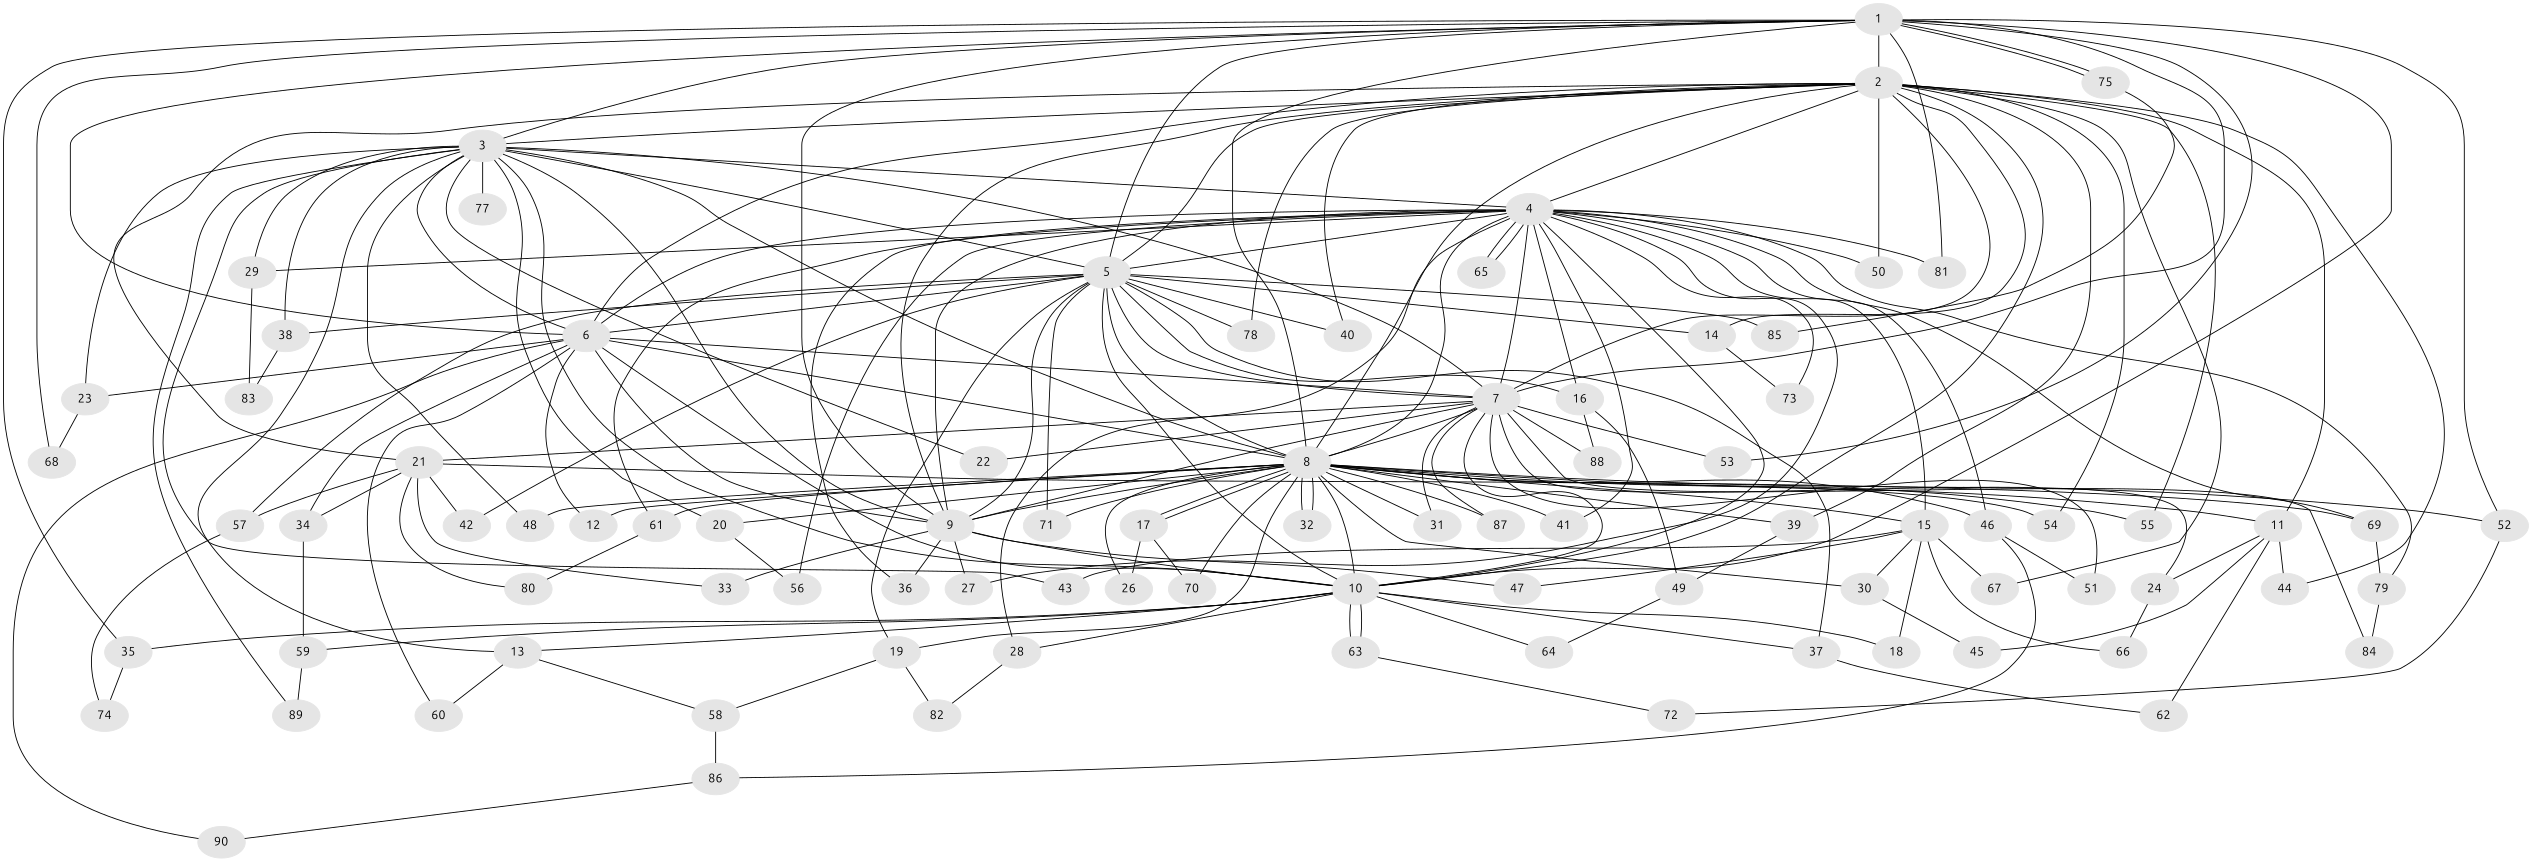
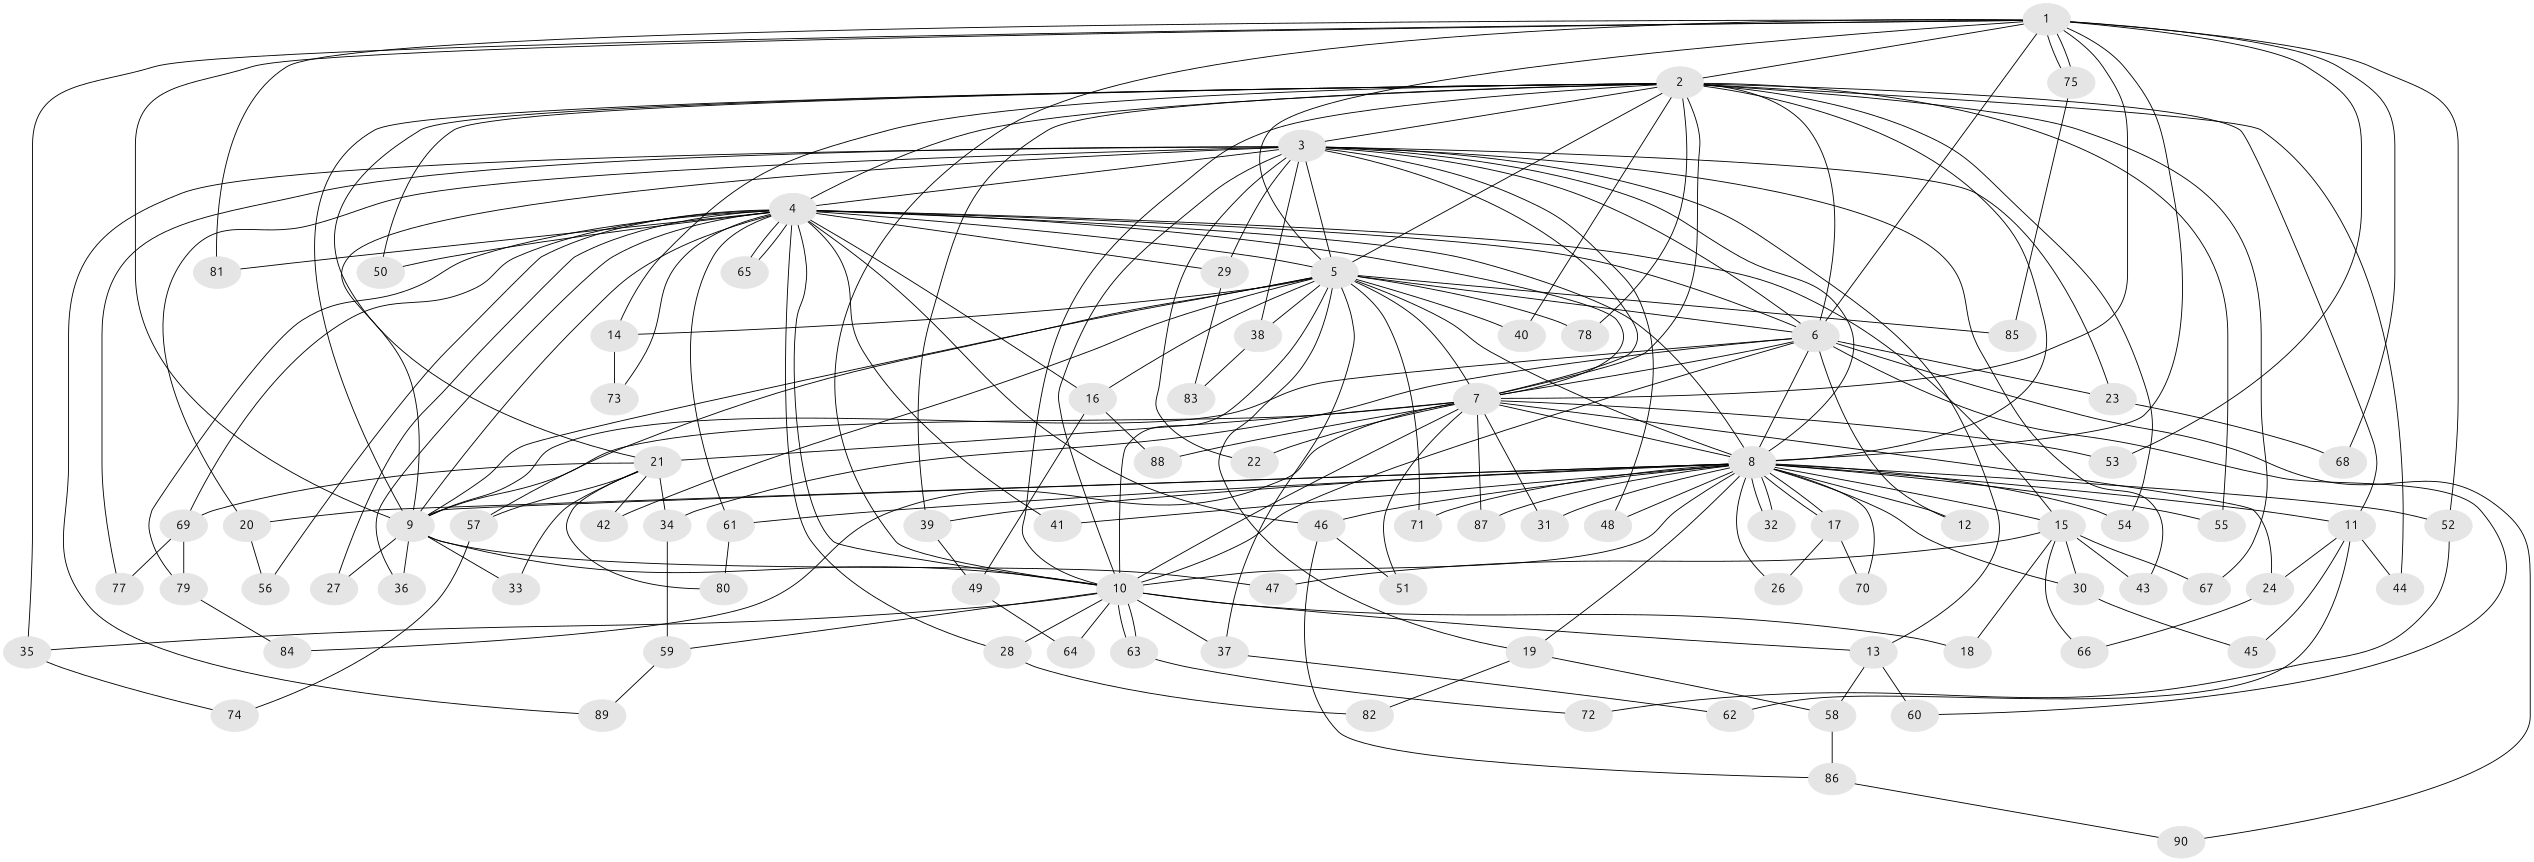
(936, 53) -> none
none -> (152, 557)
